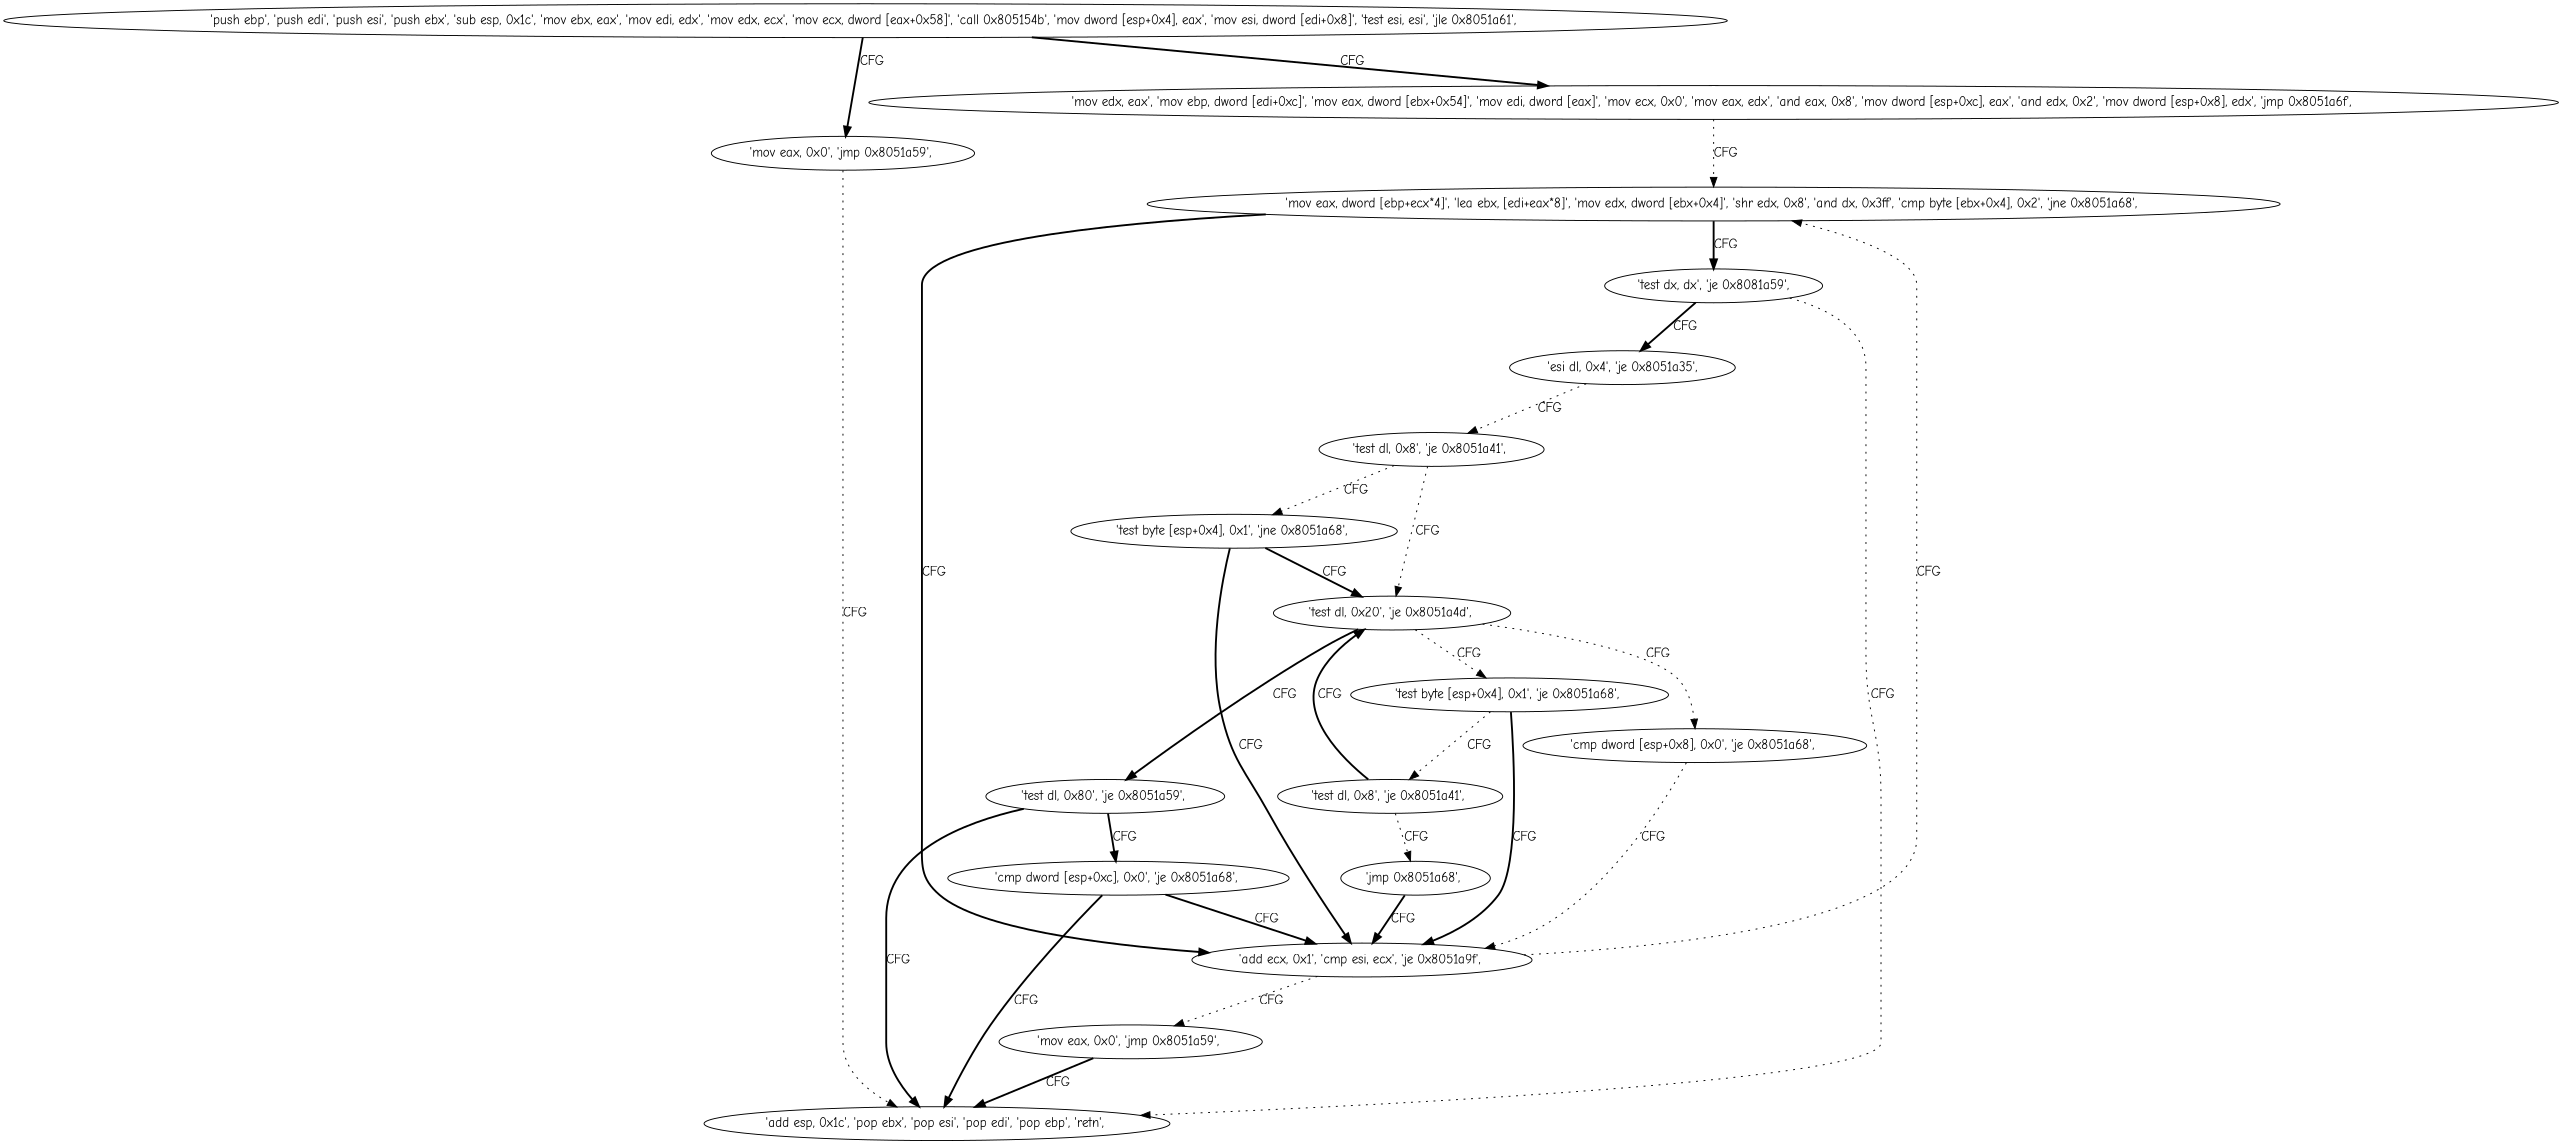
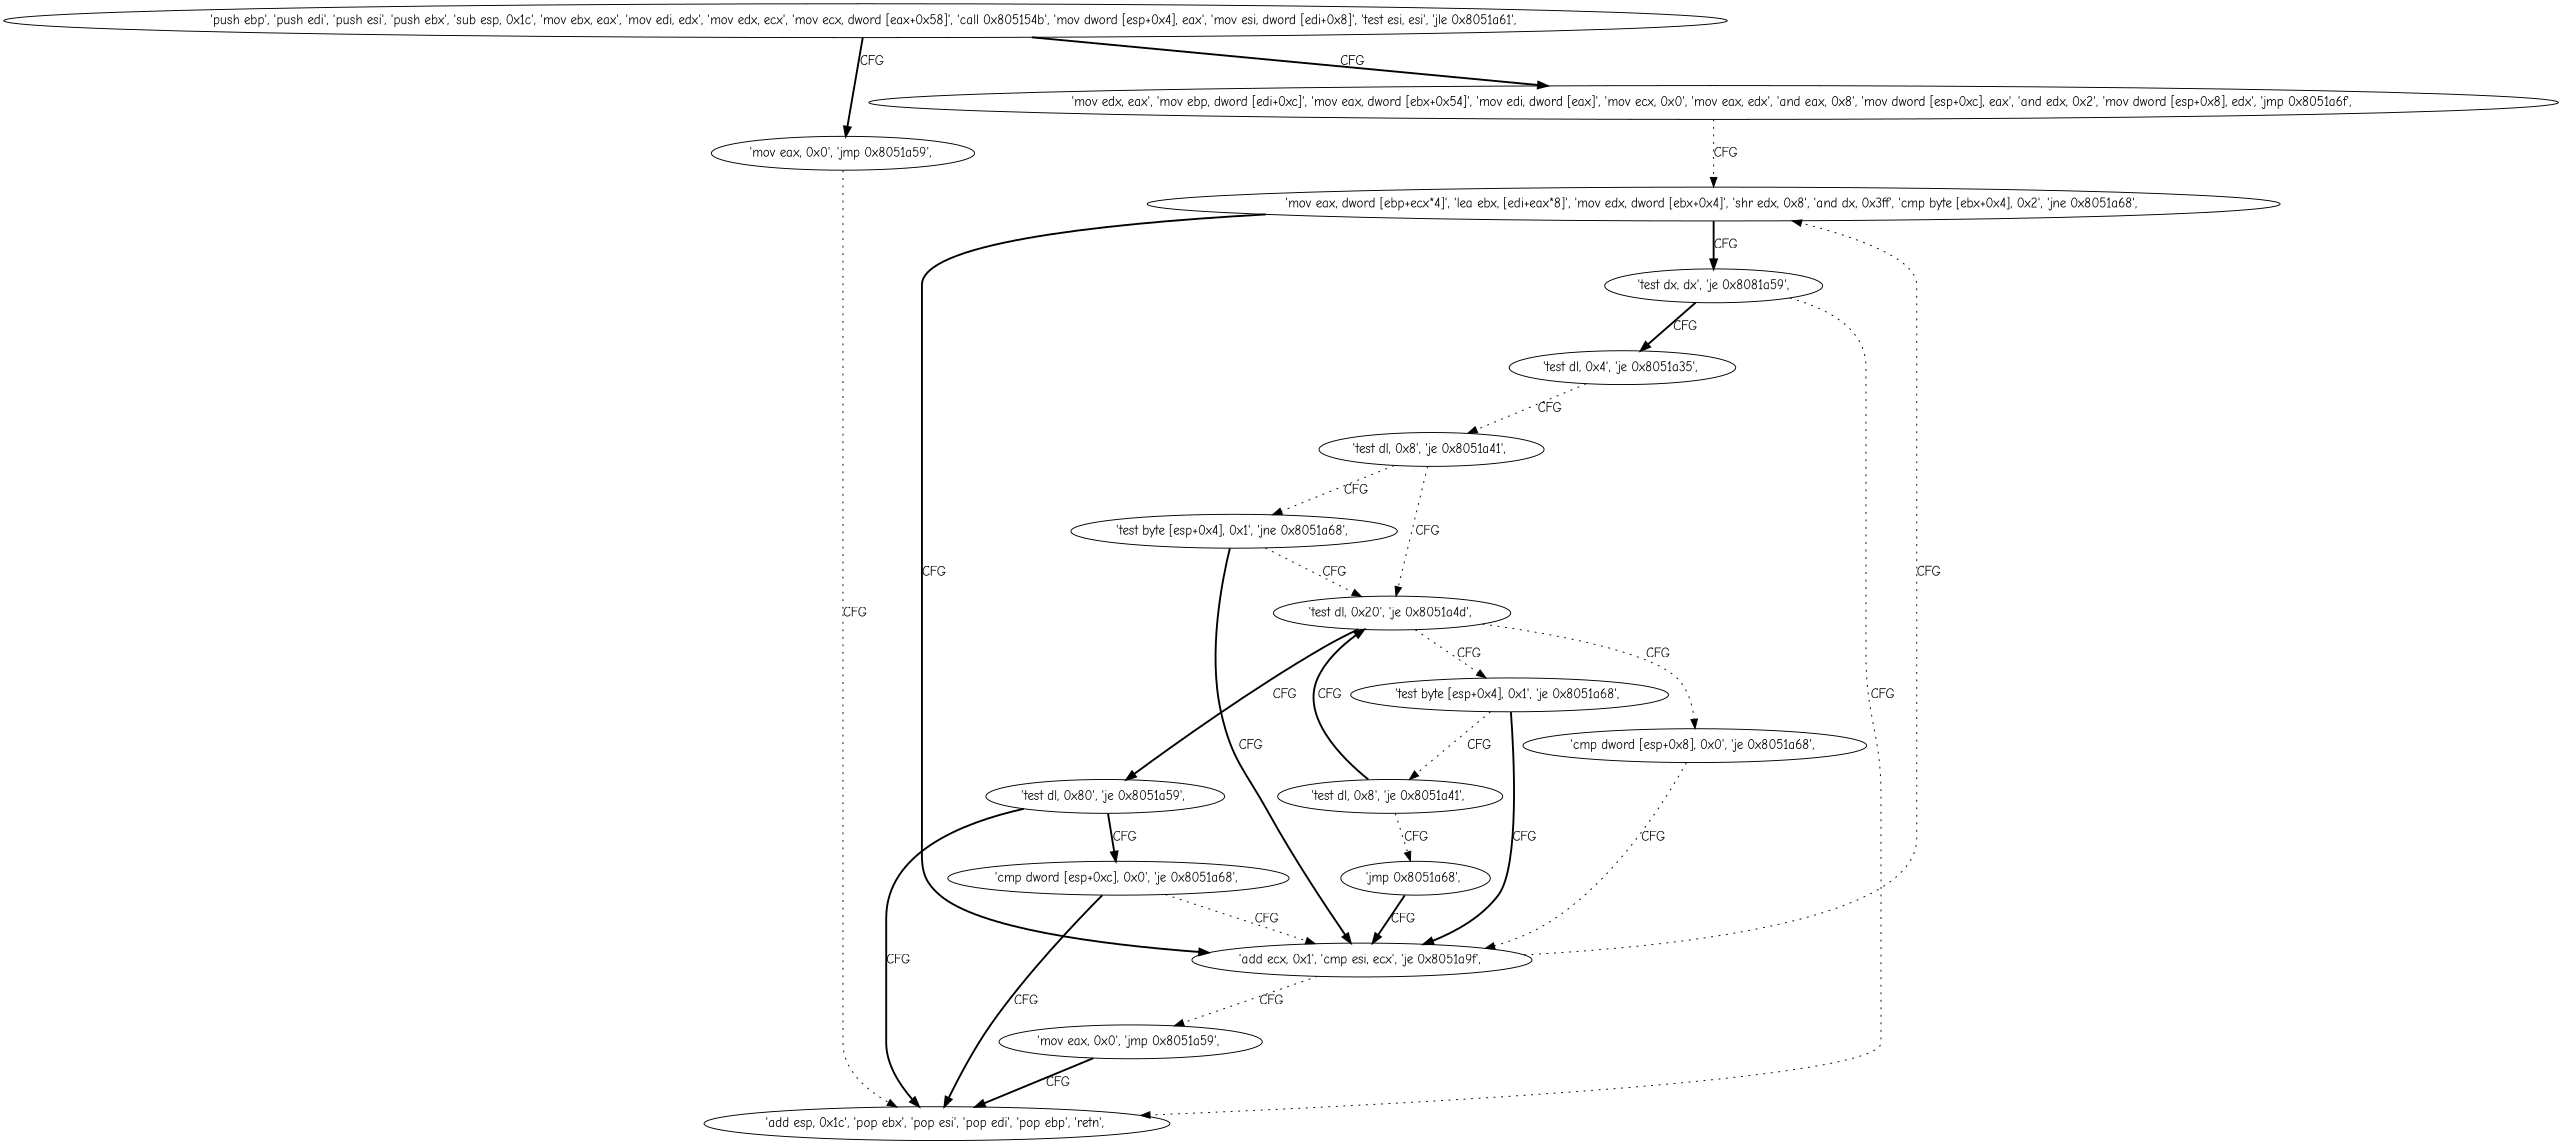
(1622, 368) -> (1622, 368)
(1309, 570) -> (1309, 570)
(1236, 918) -> (1236, 918)
